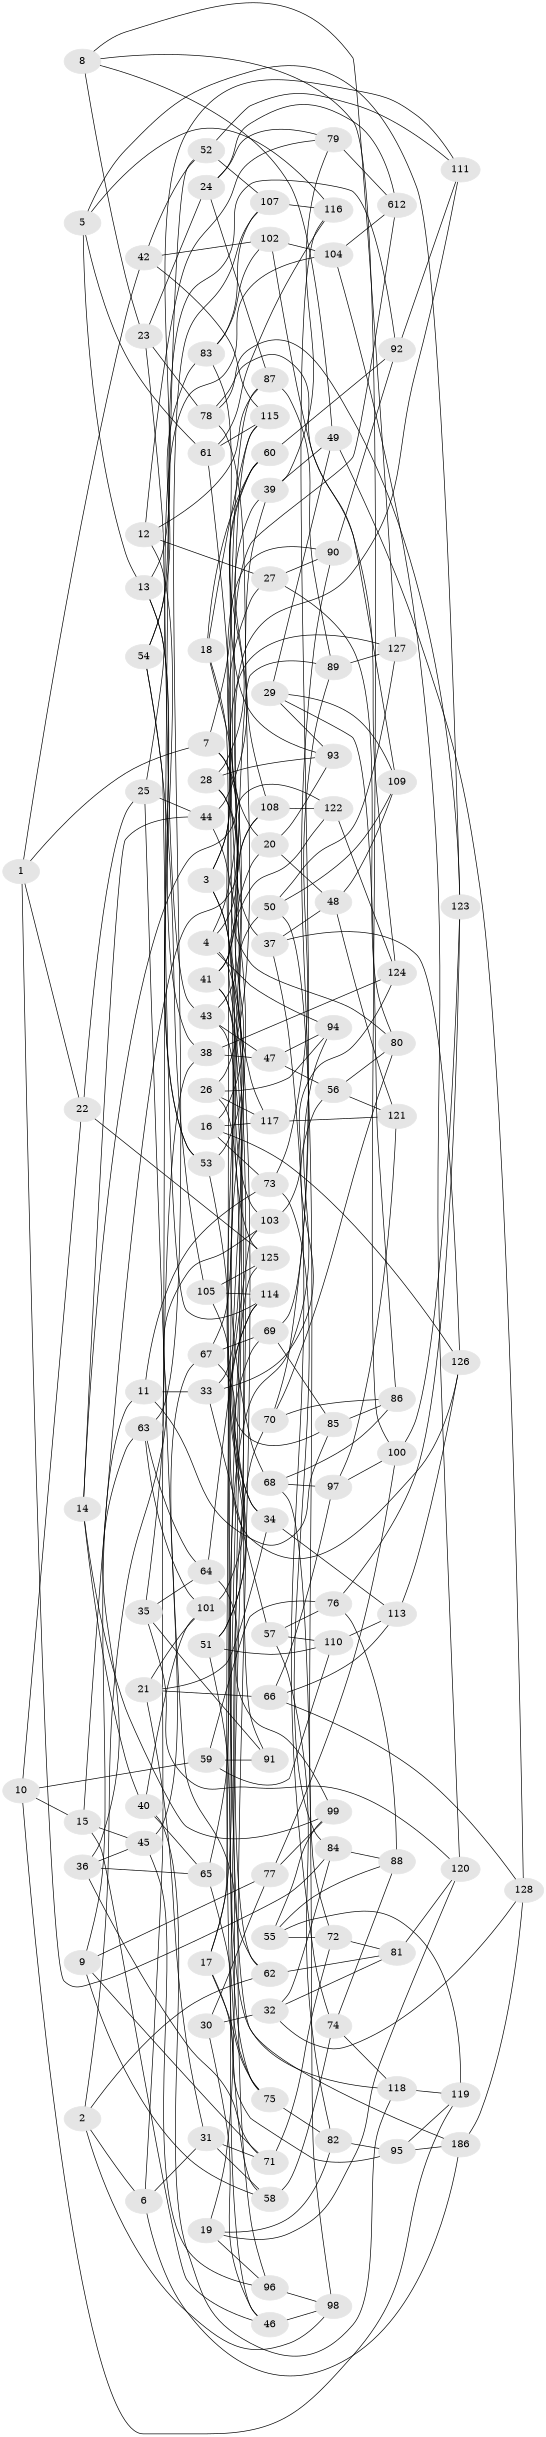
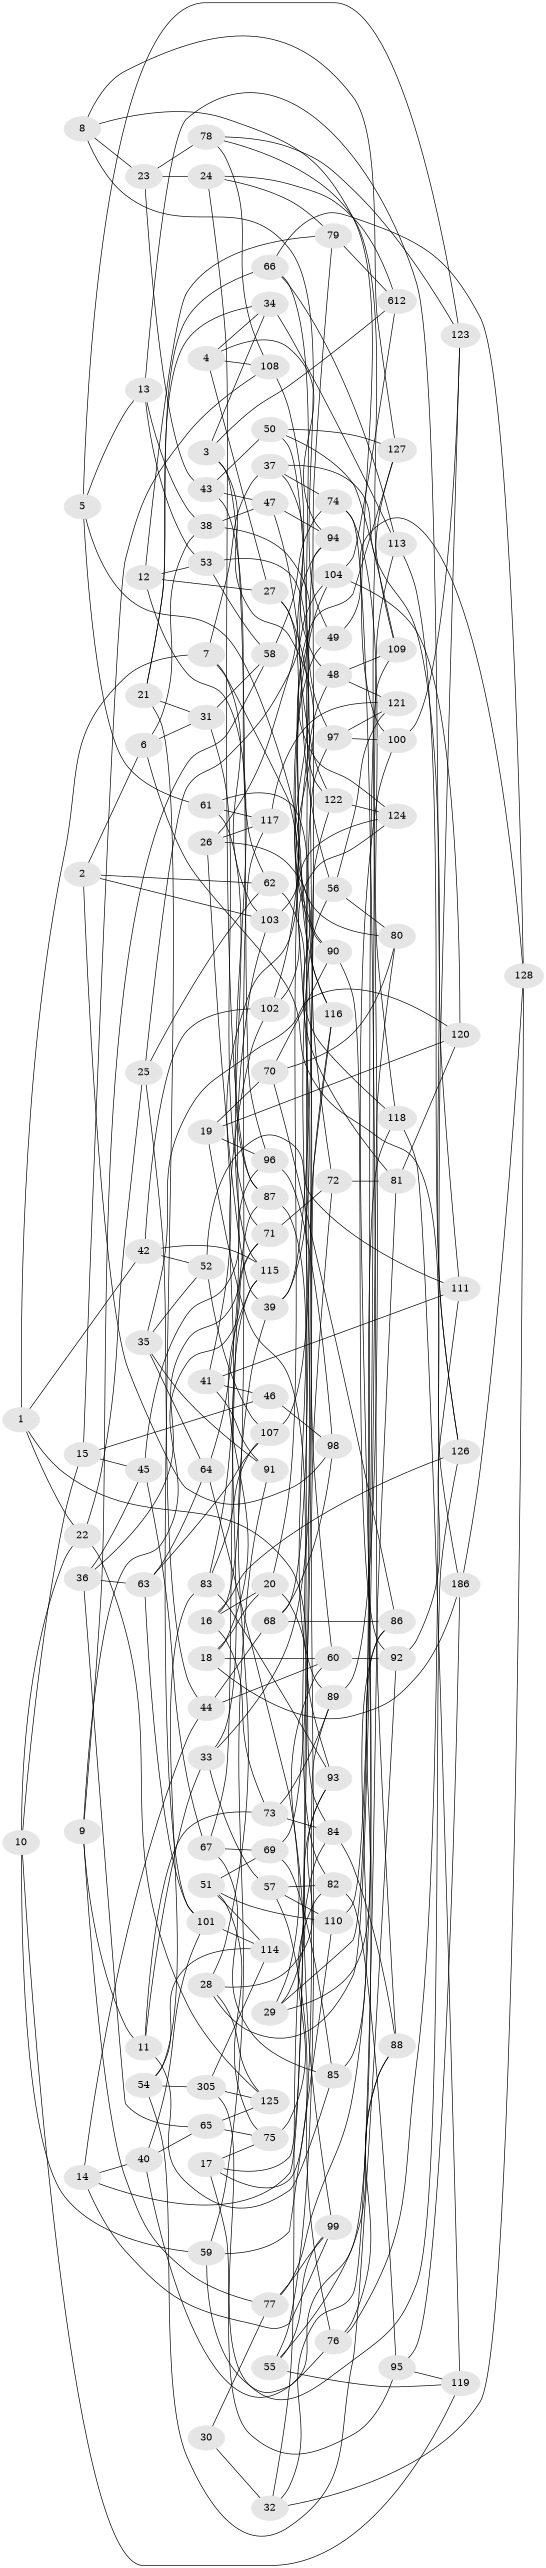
(297, 583) -> (292, 1774)
(206, 1292) -> (206, 2087)
(230, 2193) -> none
